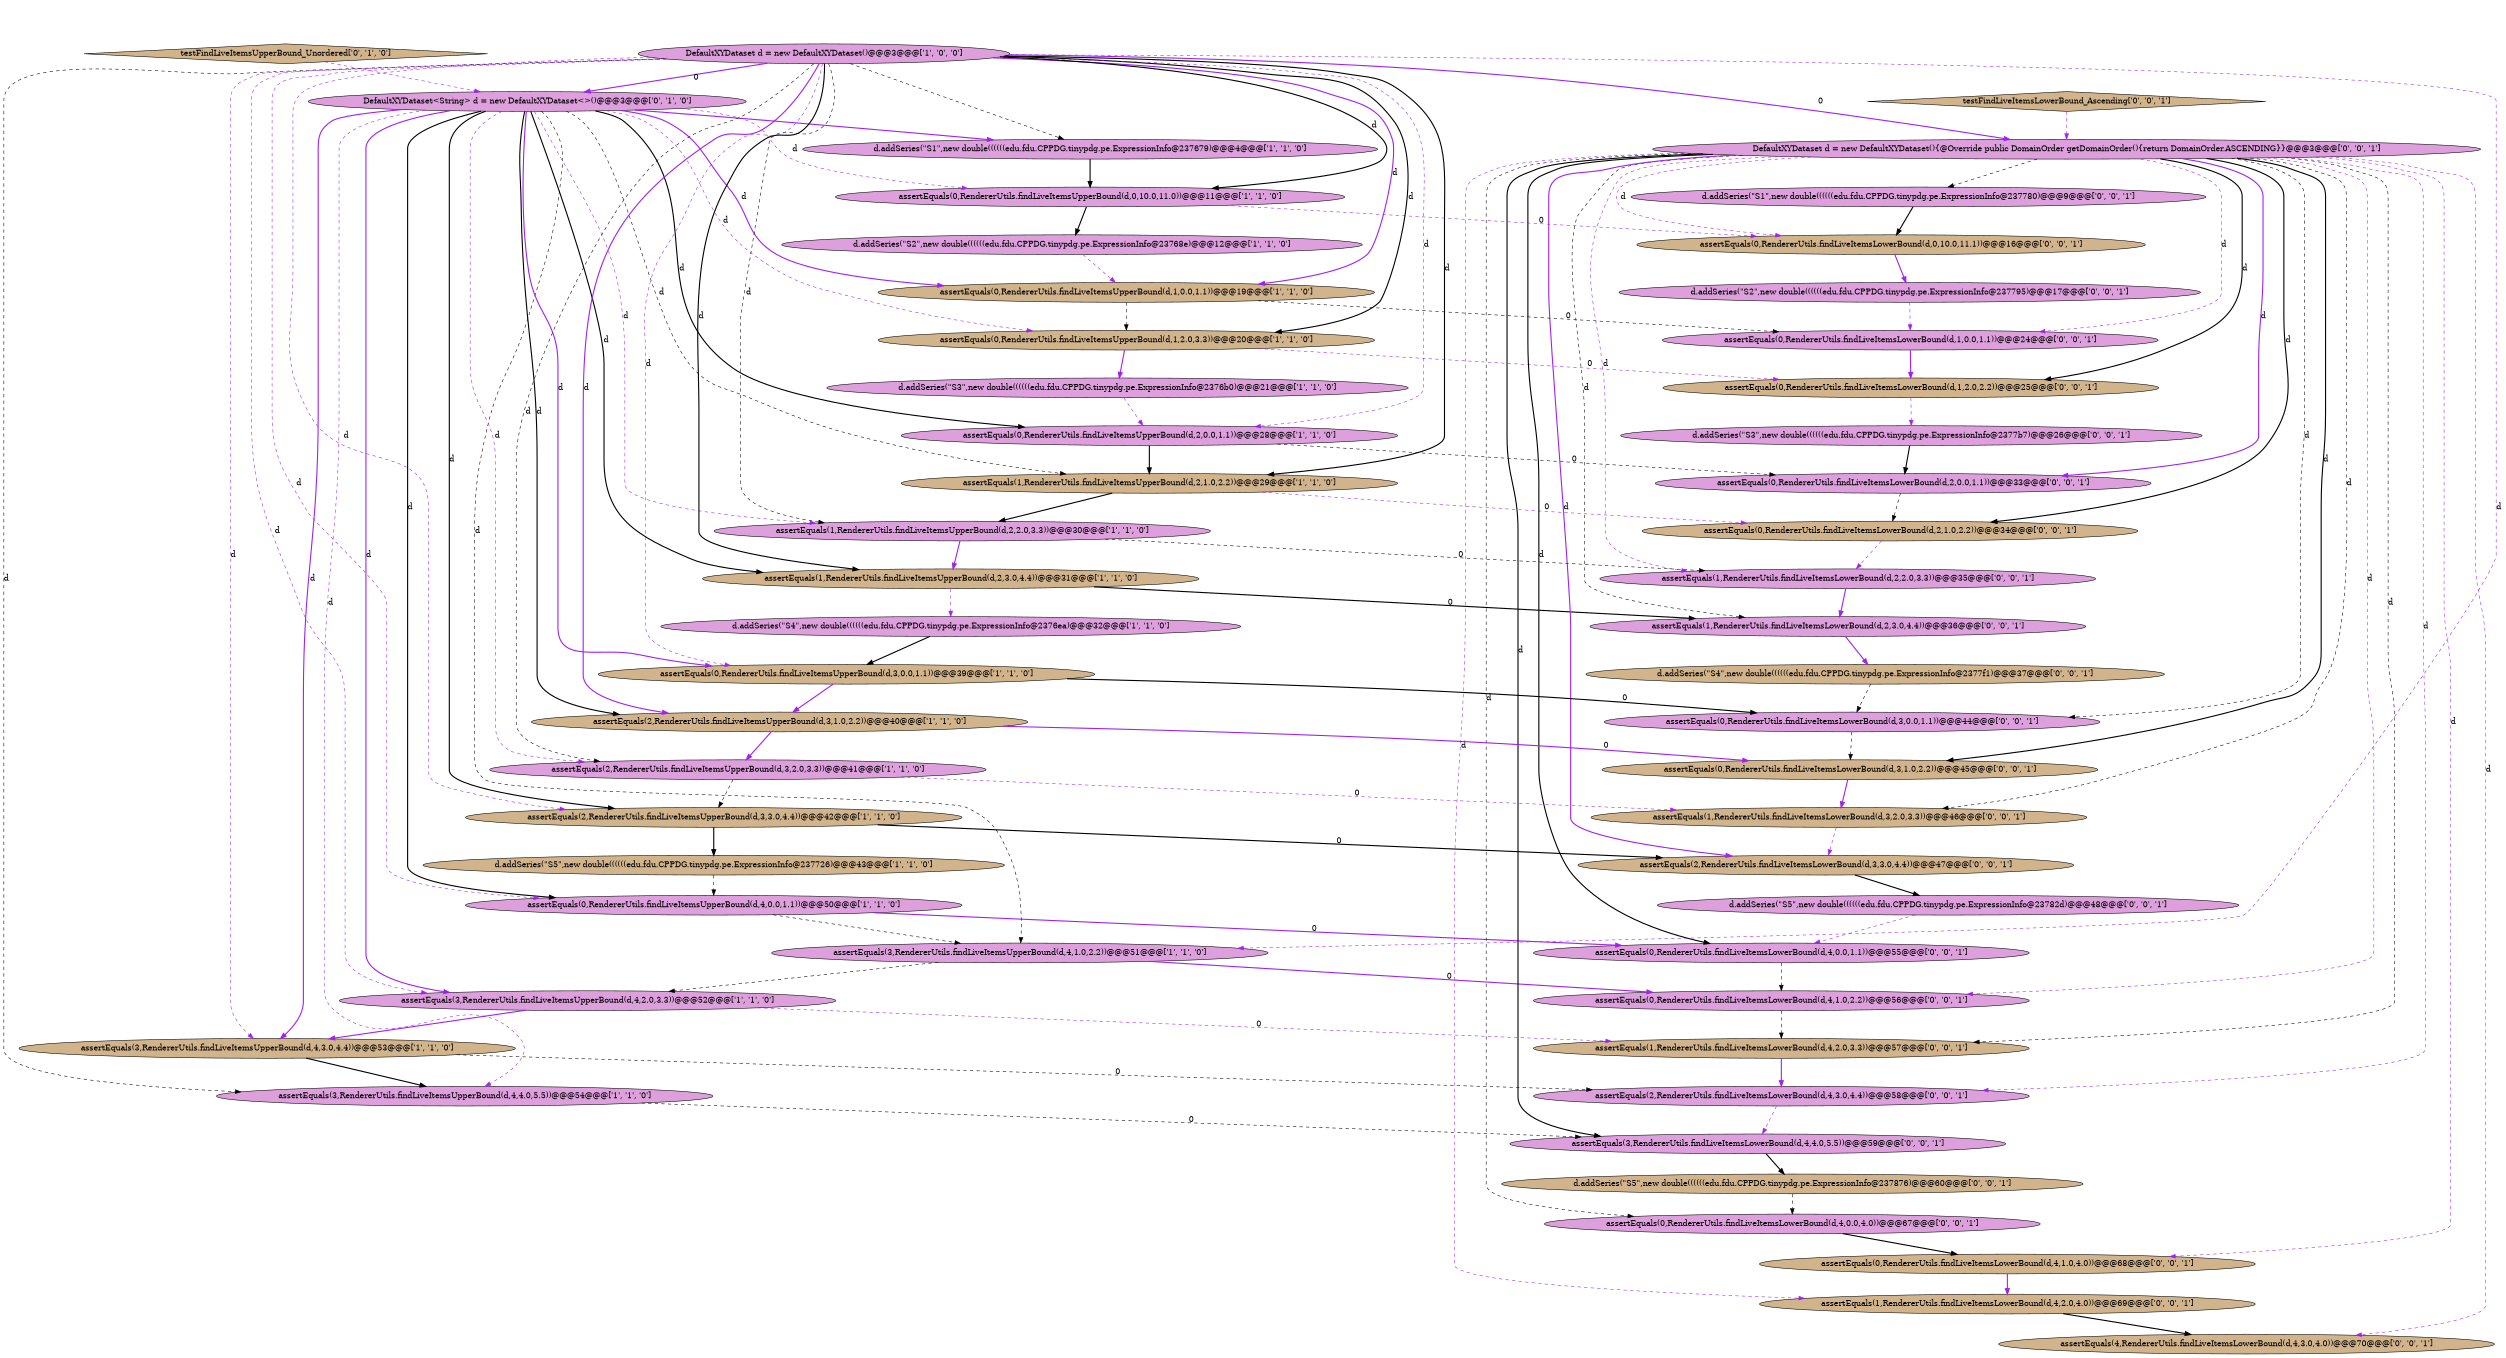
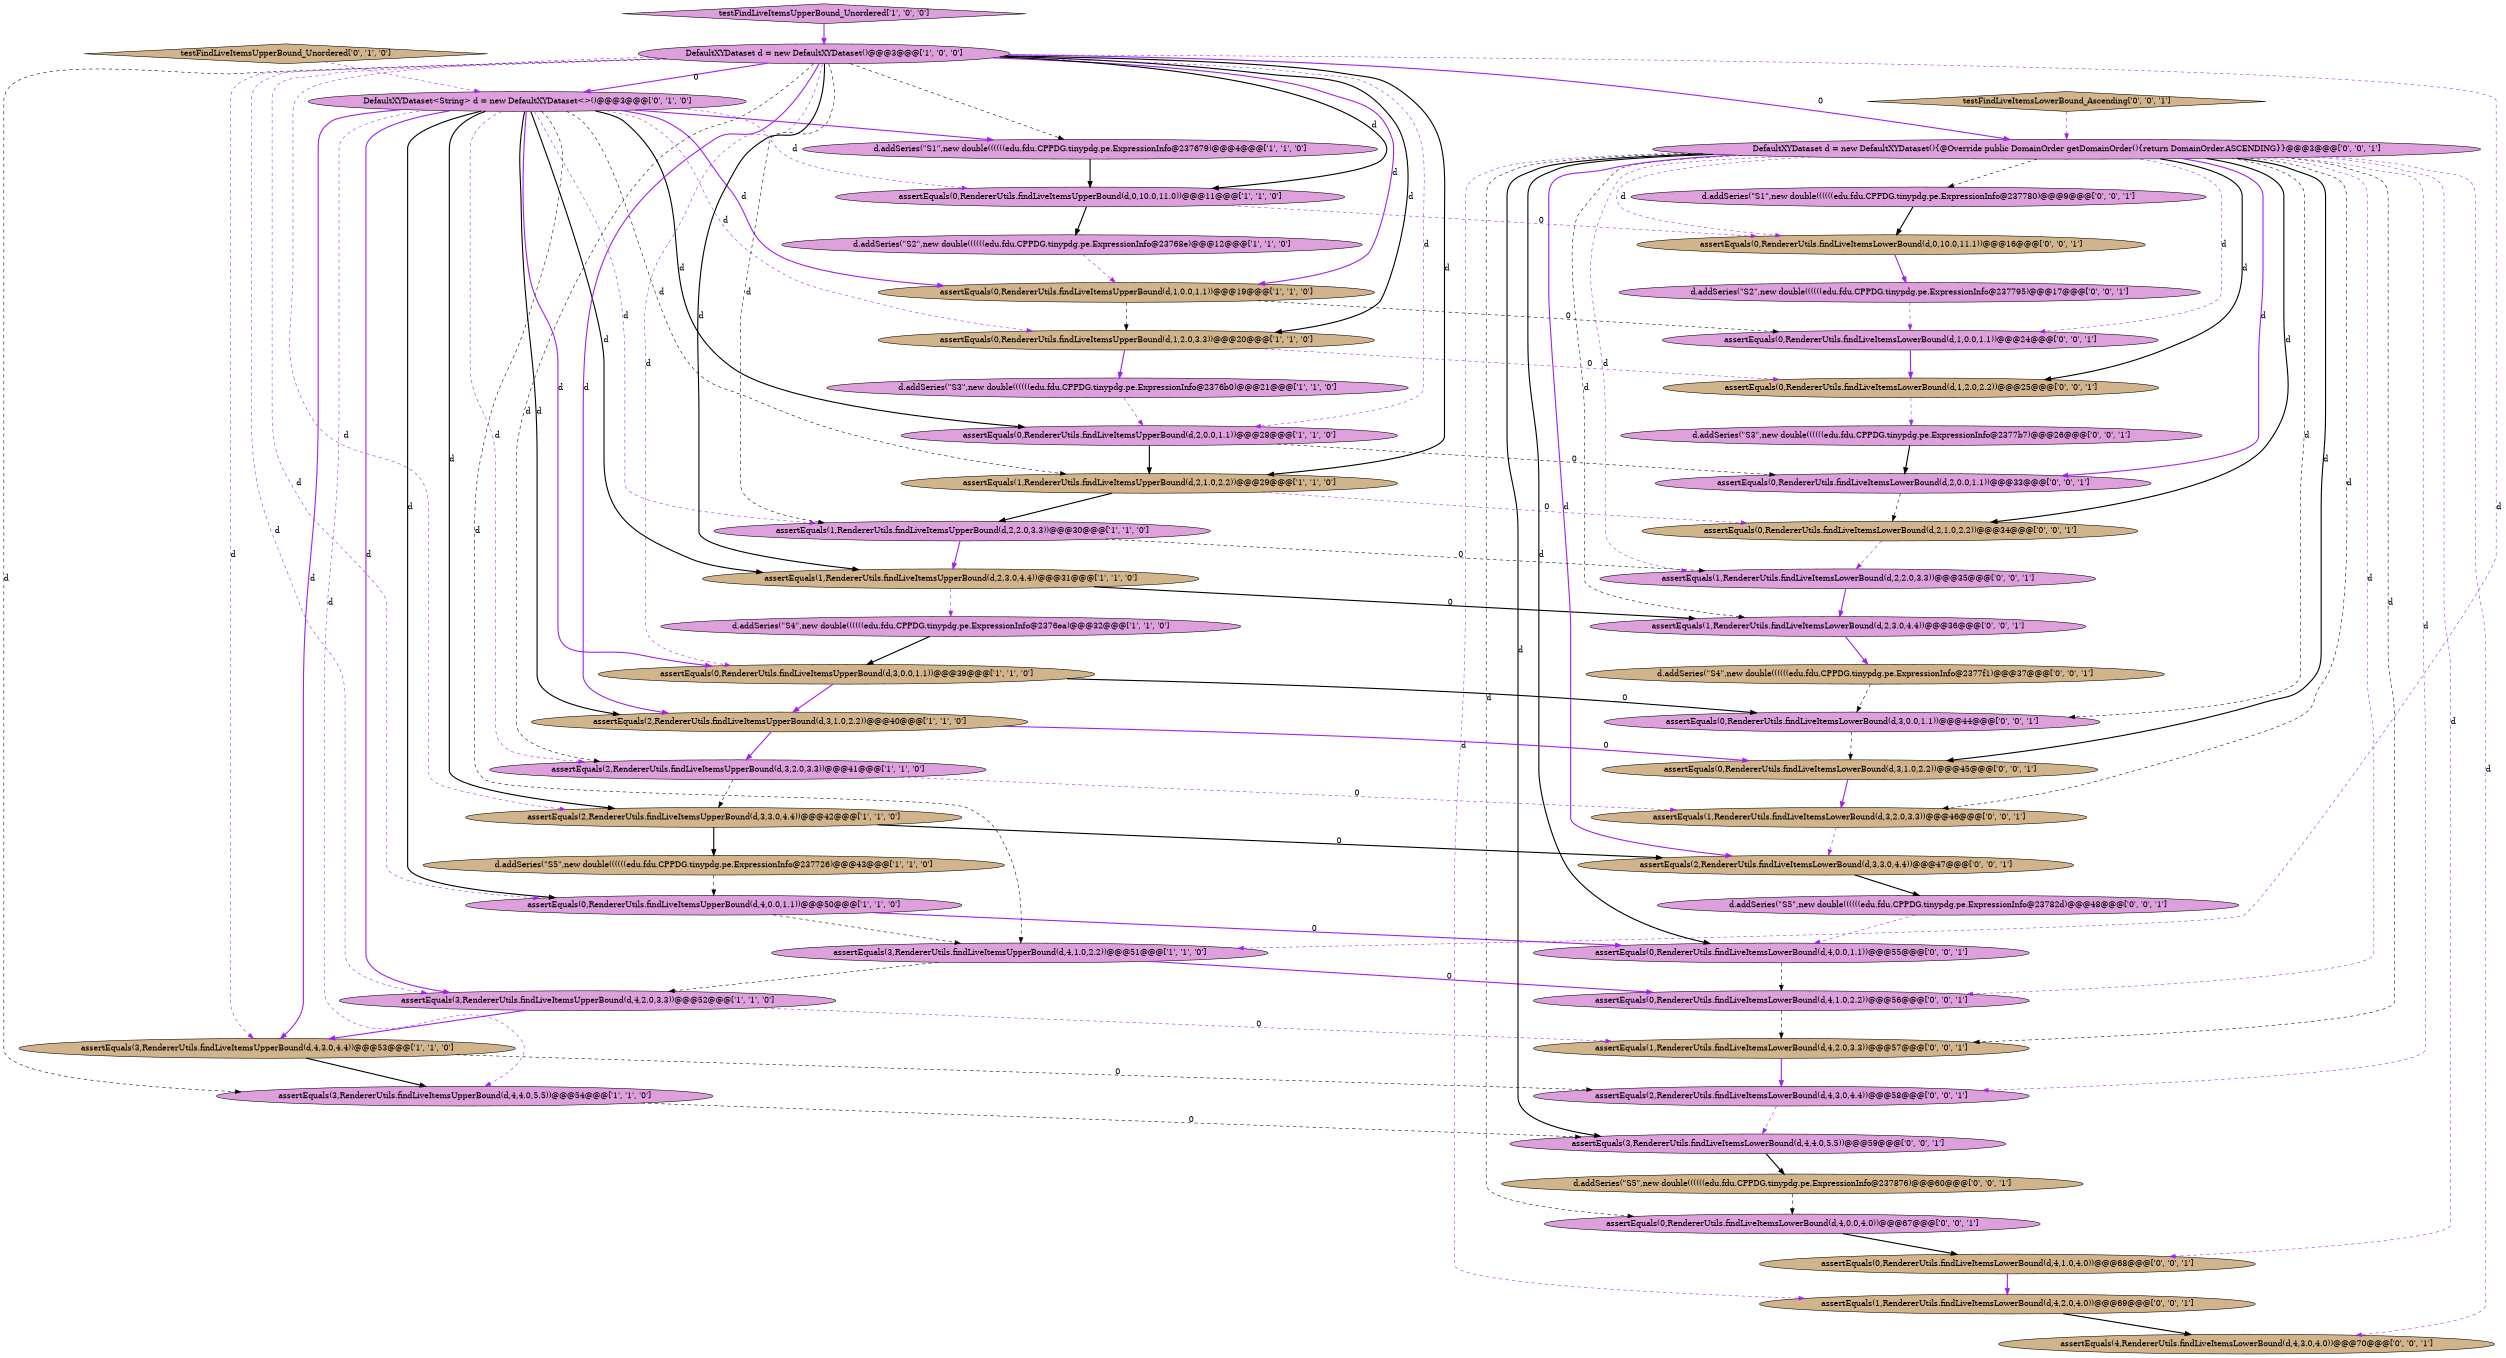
none -> (824, 14)
